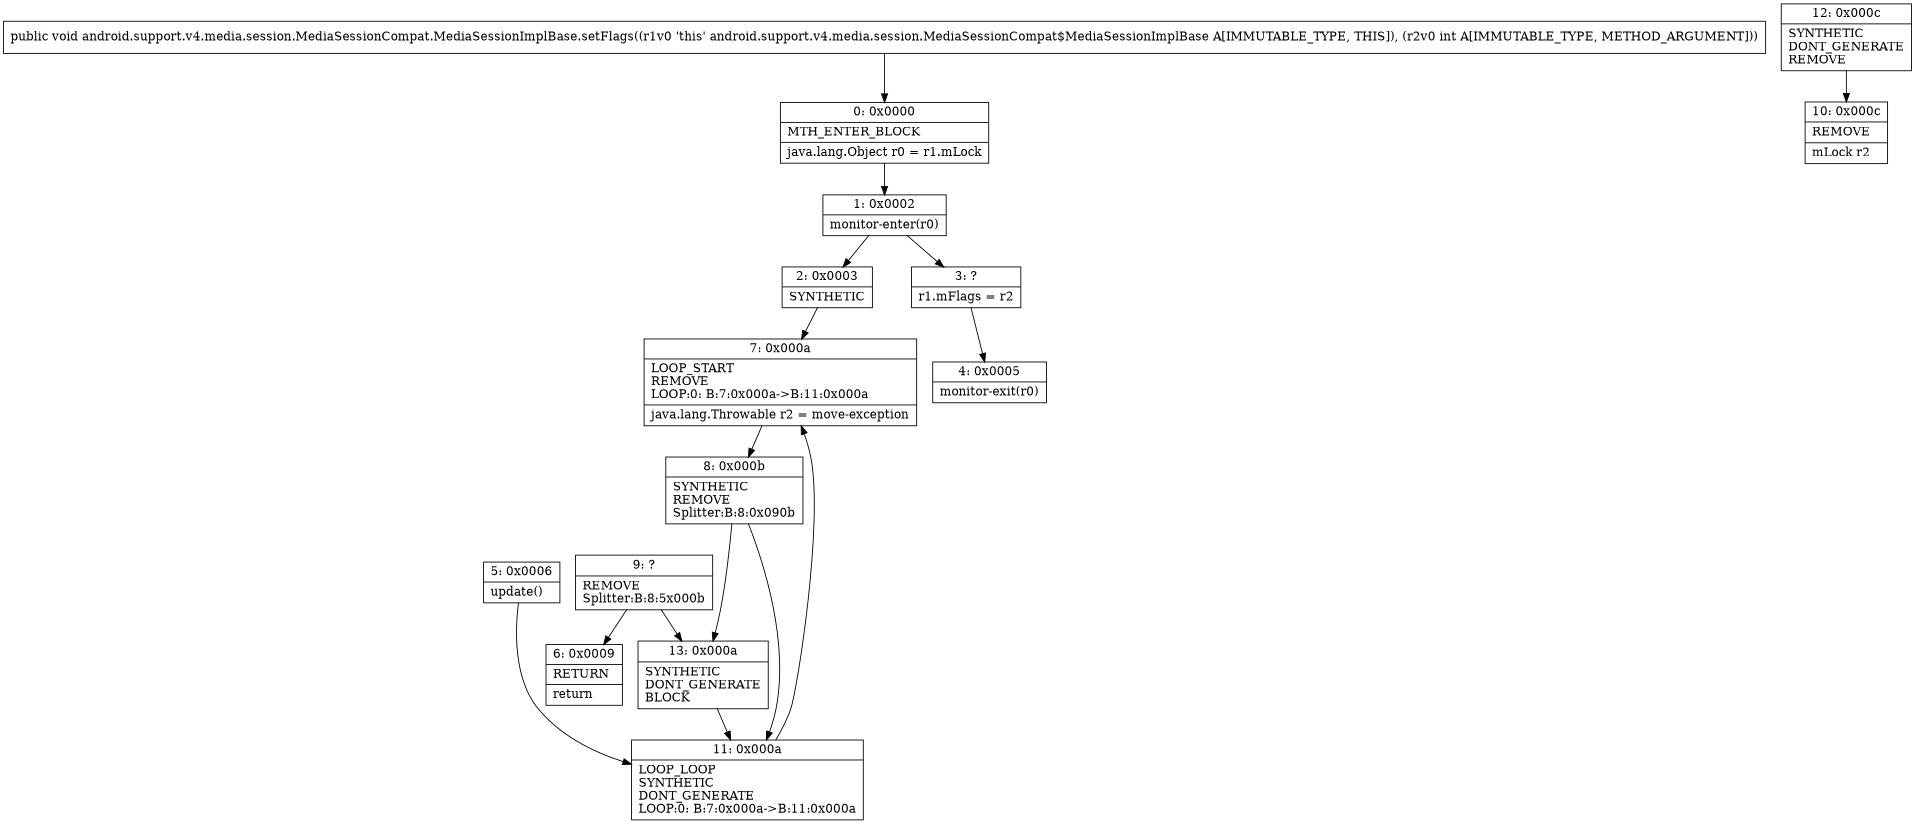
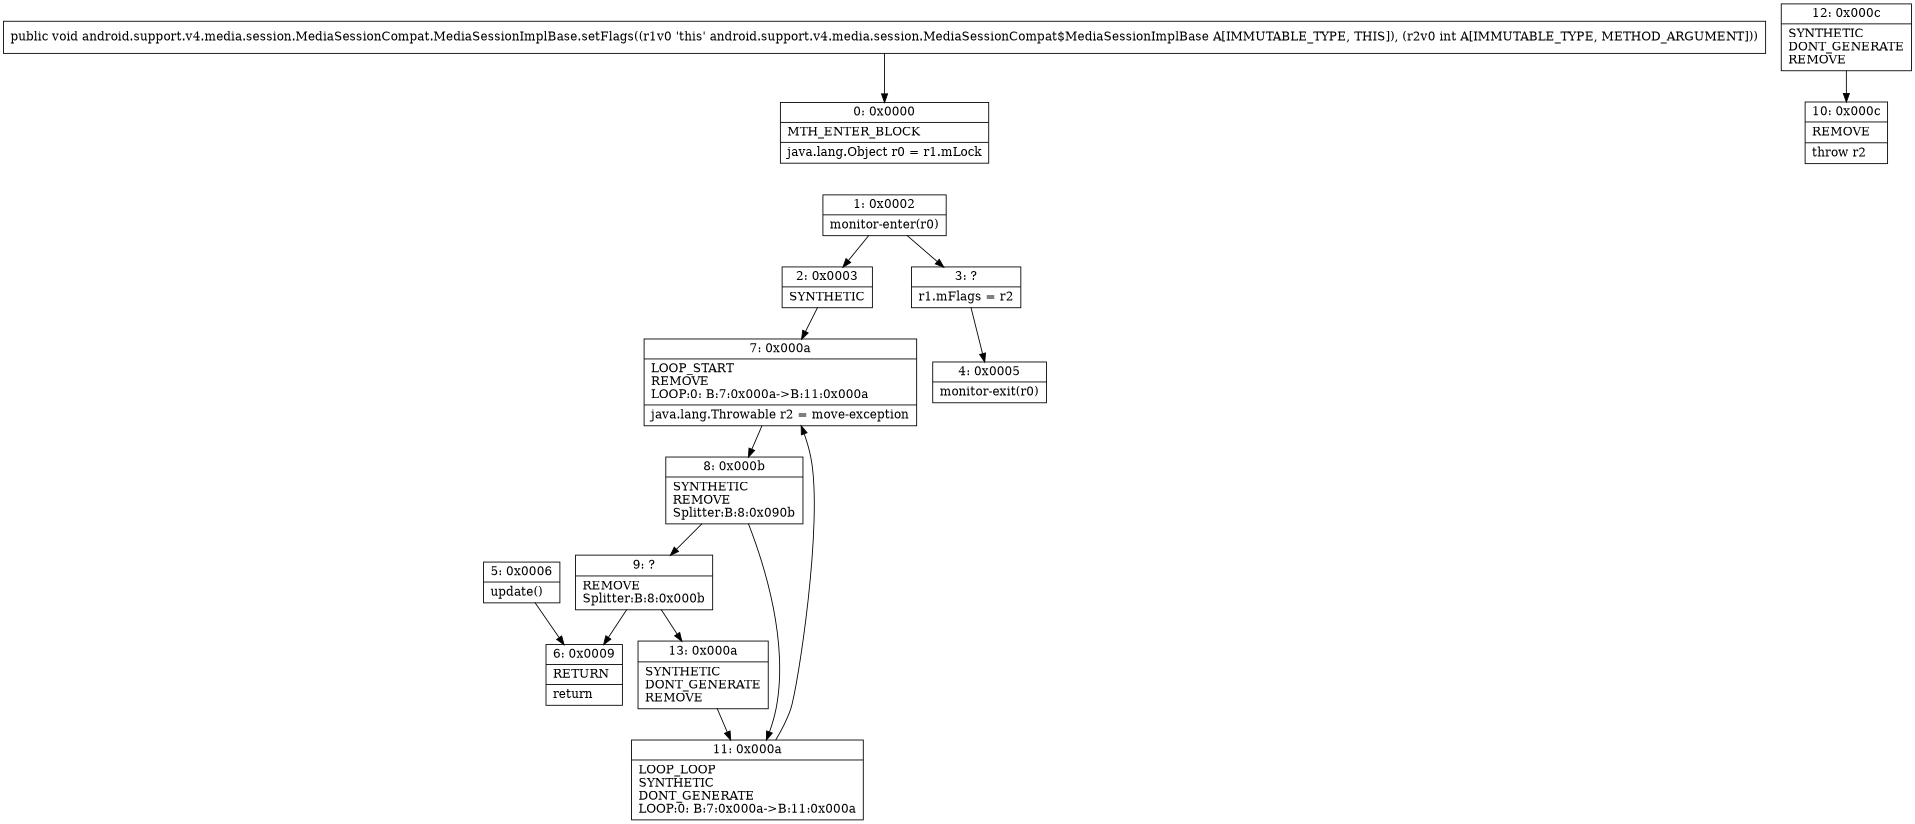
(1841, 153) -> (1839, 153)
(885, 175) -> none
(726, 578) -> (689, 536)
(644, 599) -> (644, 599)
(668, 698) -> (674, 698)
(536, 705) -> (547, 620)
